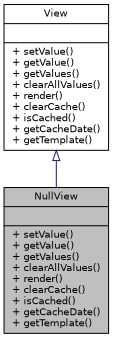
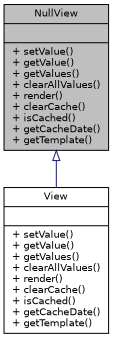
(56, 174) -> (56, 174)
